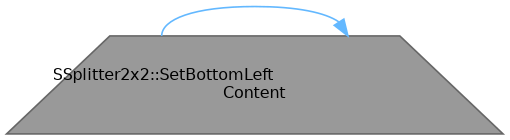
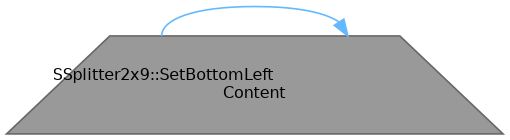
(255, 85) -> (255, 85)
